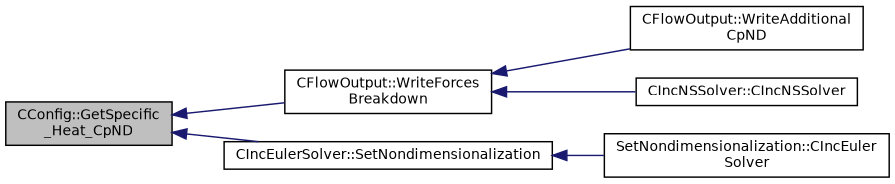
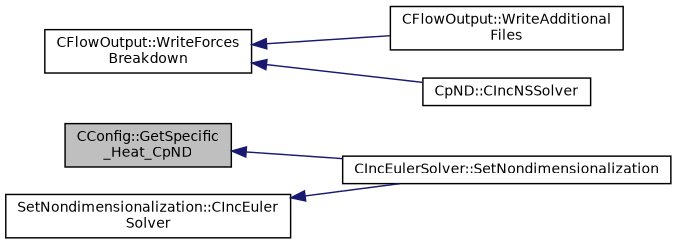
(747, 28) -> (507, 28)
(747, 92) -> (507, 92)
(236, 108) -> none
(585, 155) -> (352, 190)
